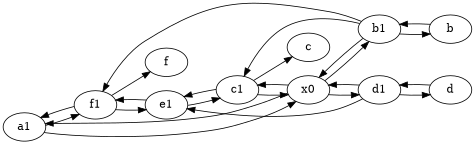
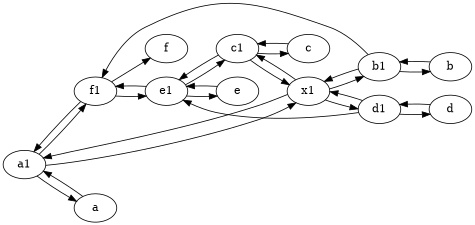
(294, 23) -> (277, 43)
(308, 90) -> (308, 91)
none -> (237, 91)
none -> (95, 208)
